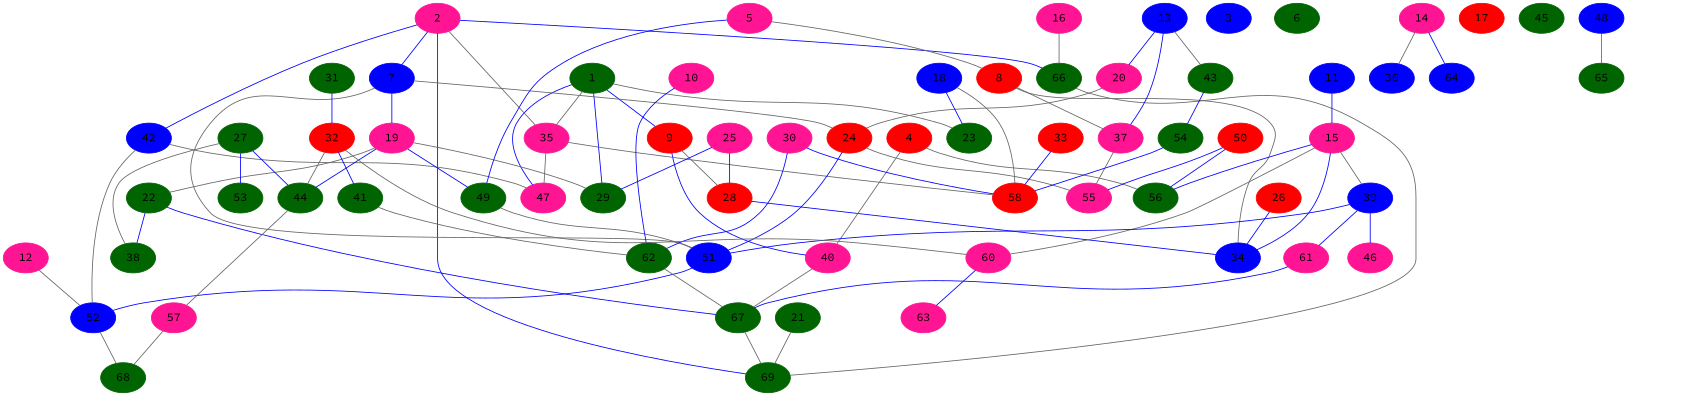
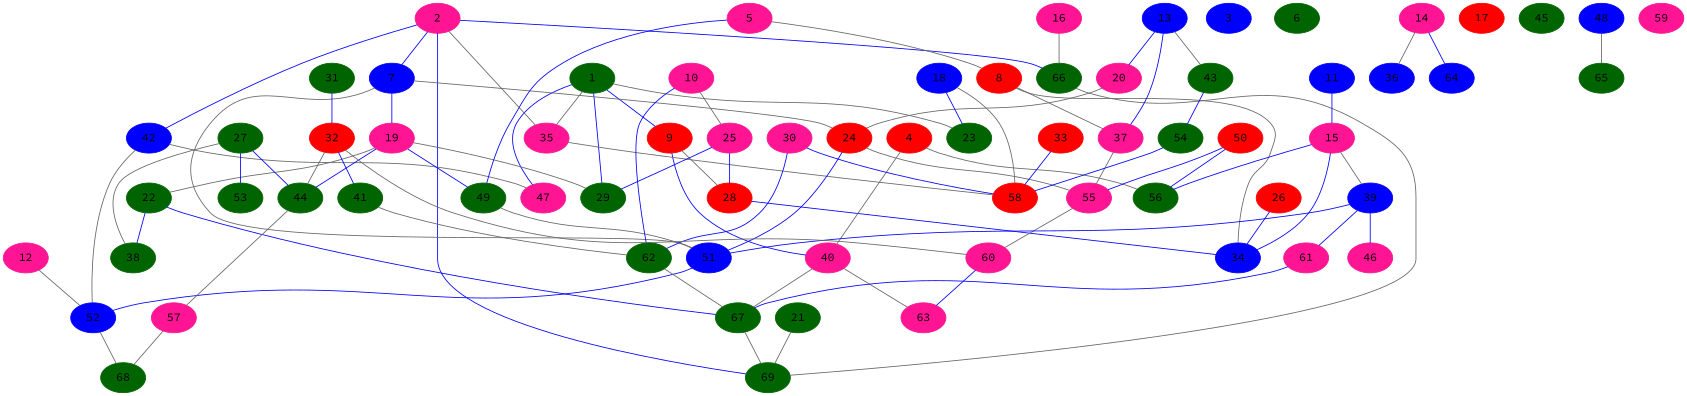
none -> (1661, 18)
none -> (715, 115)
(545, 168) -> none
(1169, 219) -> (1044, 225)
none -> (879, 290)
